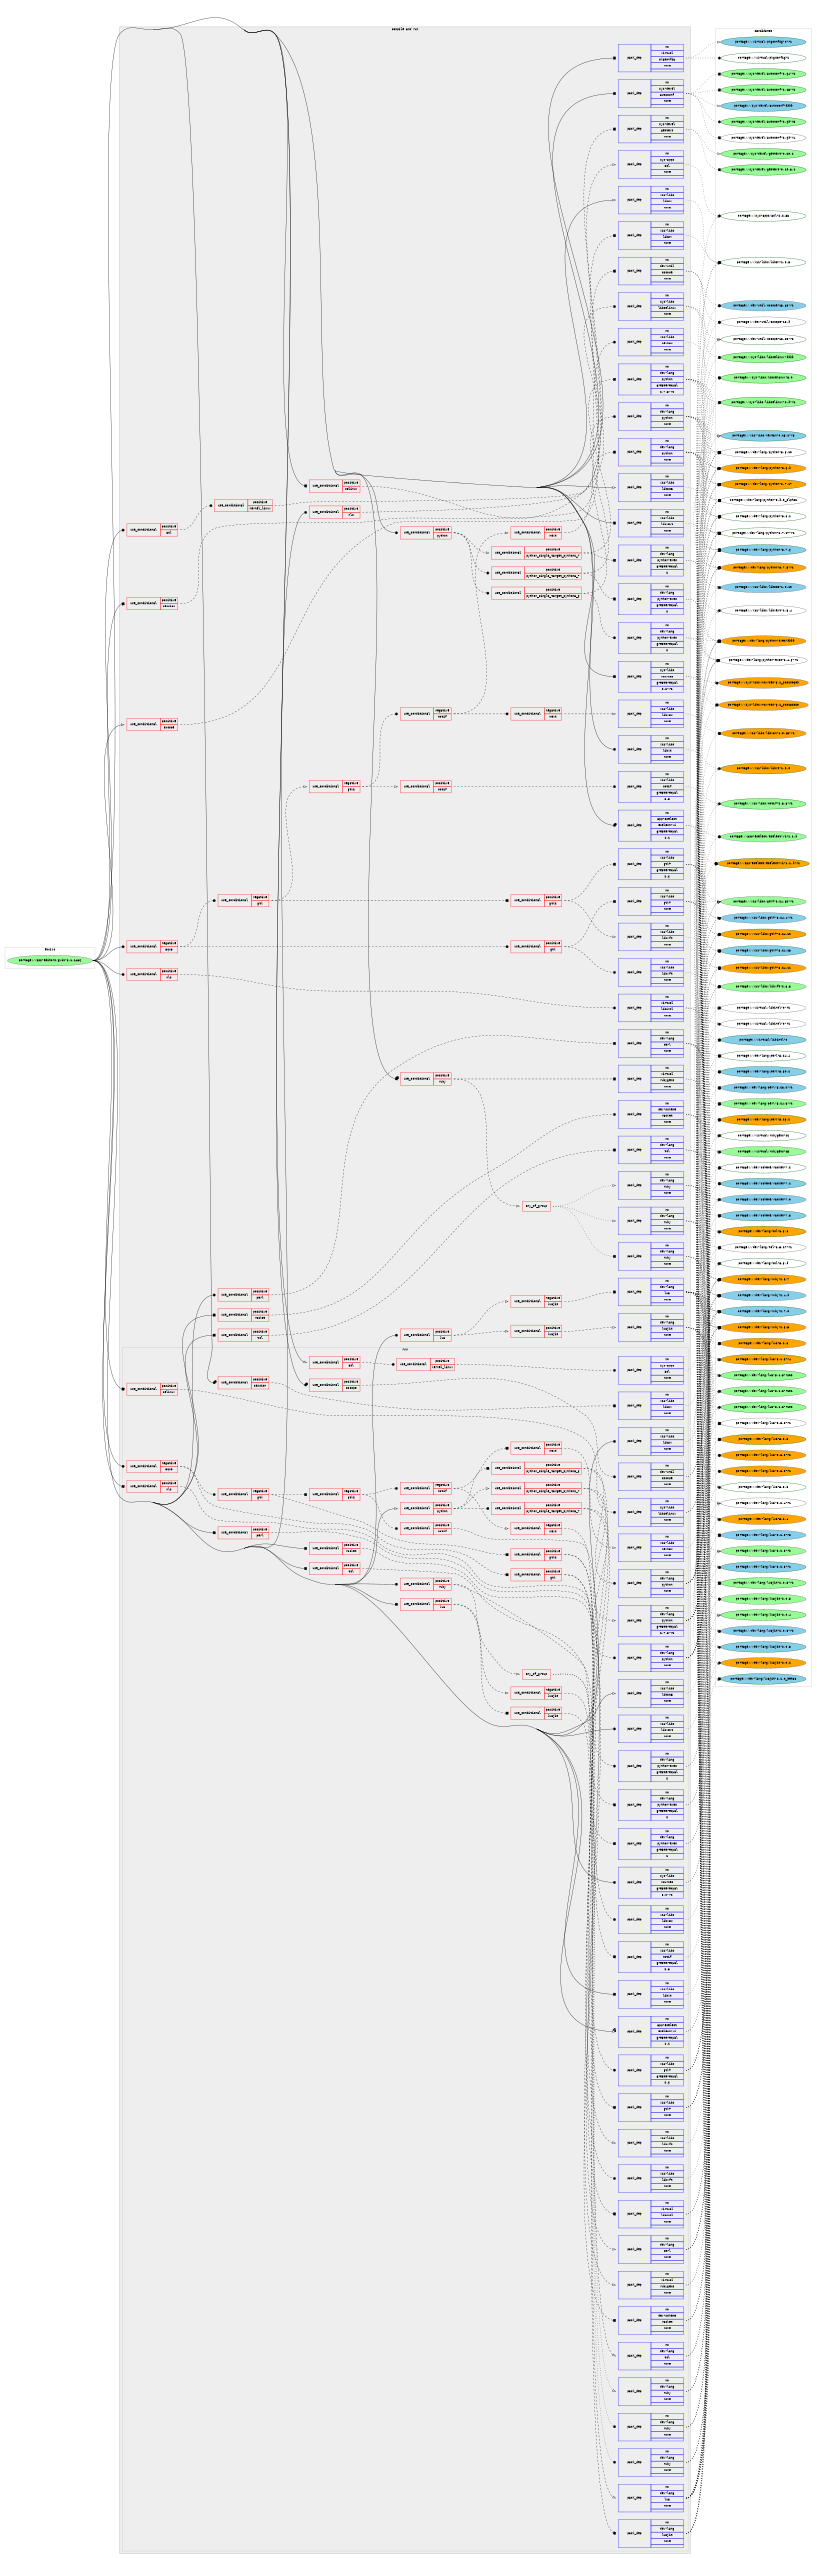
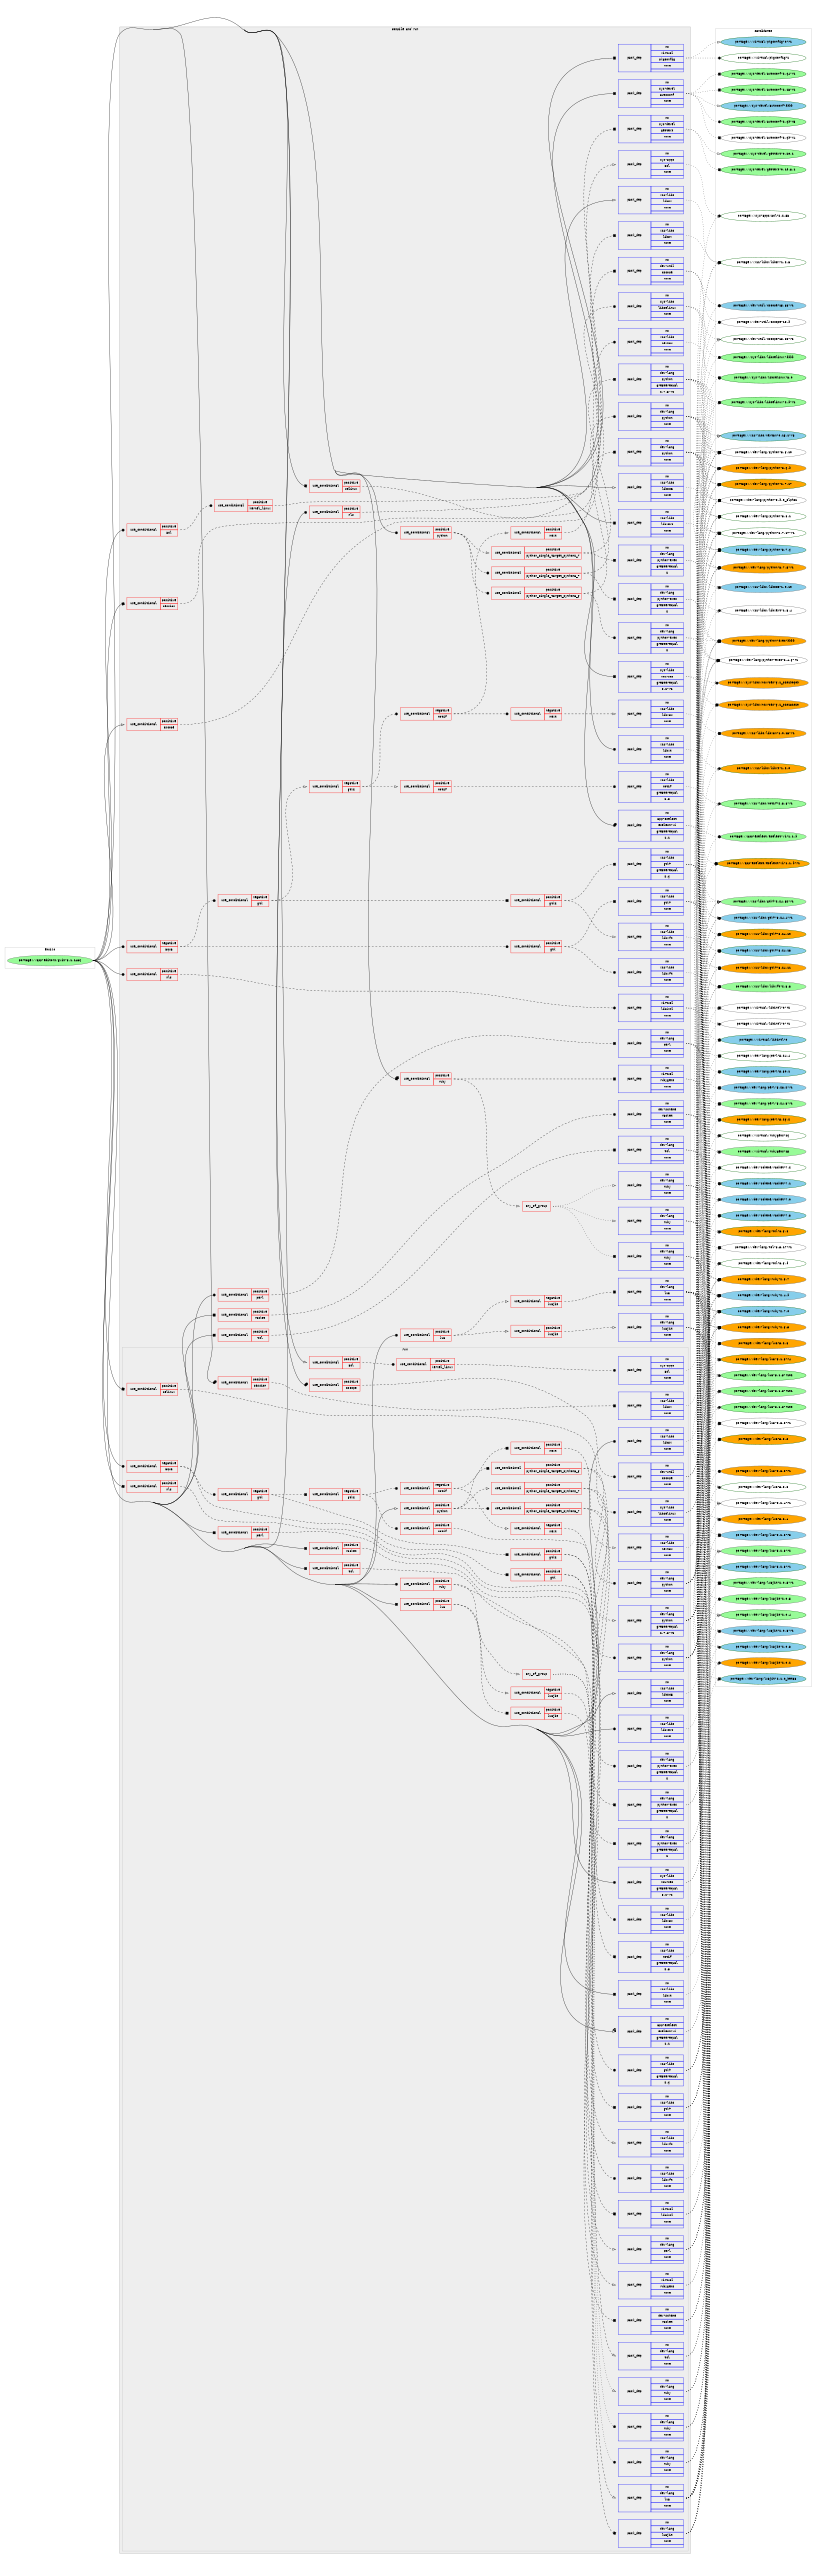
(763, 1455) -> none
